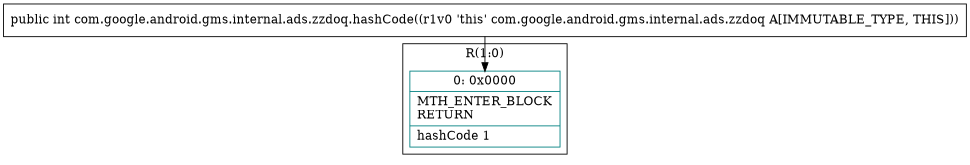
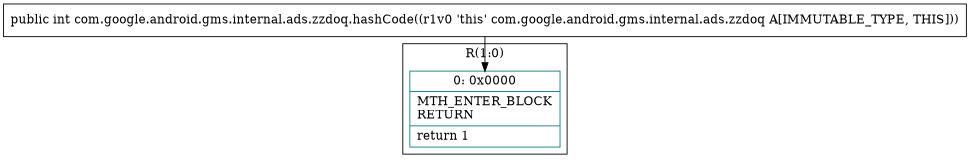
(454, 136) -> (443, 136)
